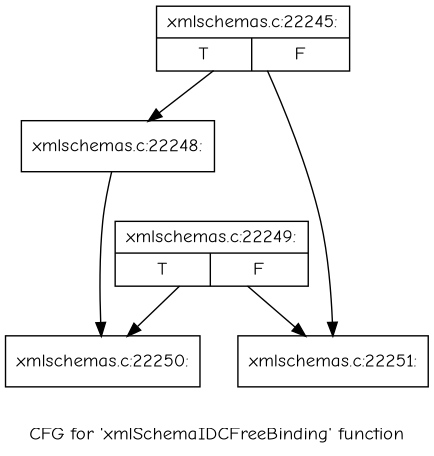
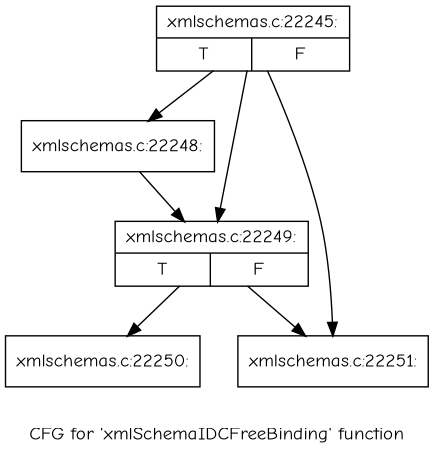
none -> (234, 139)
(101, 246) -> (157, 191)
